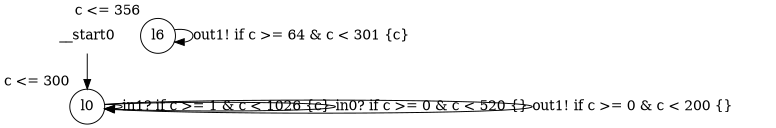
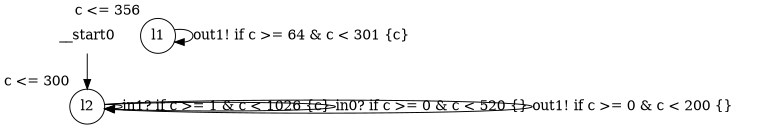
(158, 36) -> (158, 36)
(87, 107) -> (87, 107)
